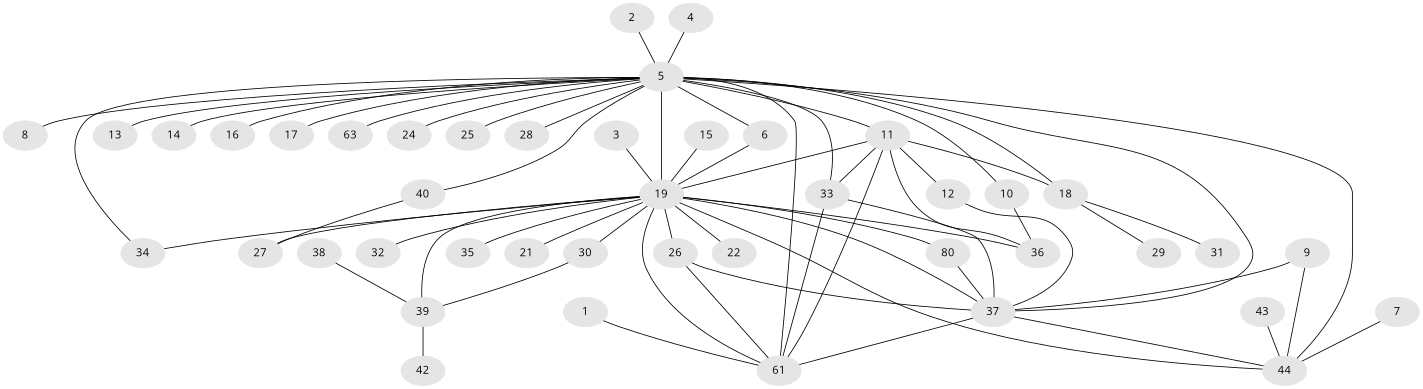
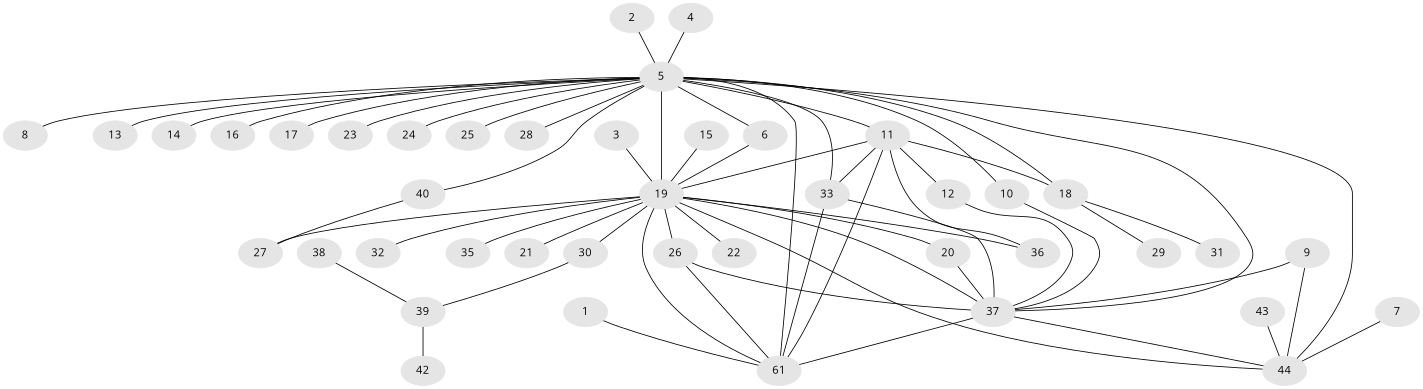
(350, 136) -> (350, 136)
(1022, 224) -> (1098, 260)
(442, 236) -> none
(143, 253) -> none
(948, 253) -> (948, 253)
